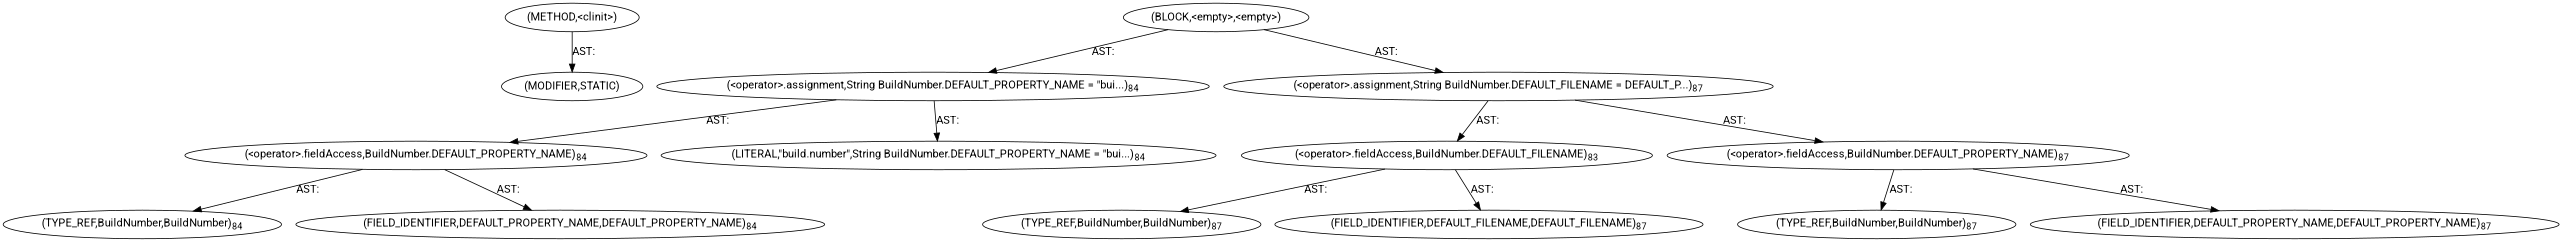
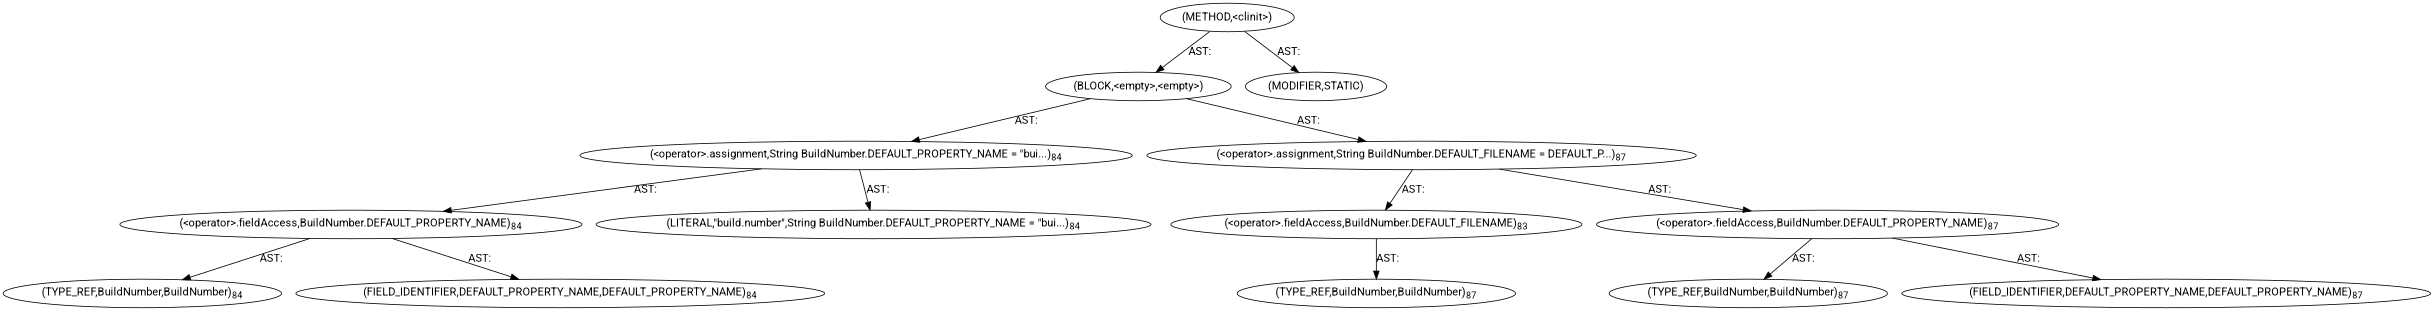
none -> (1186, 49)
(1489, 224) -> none
